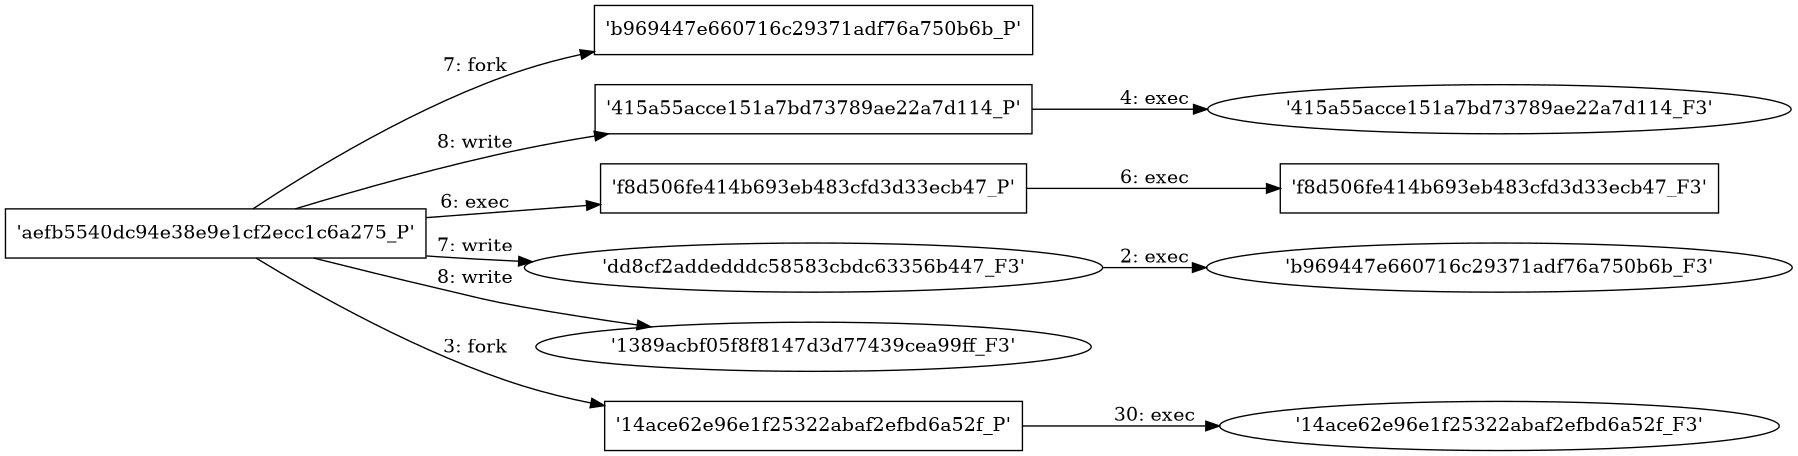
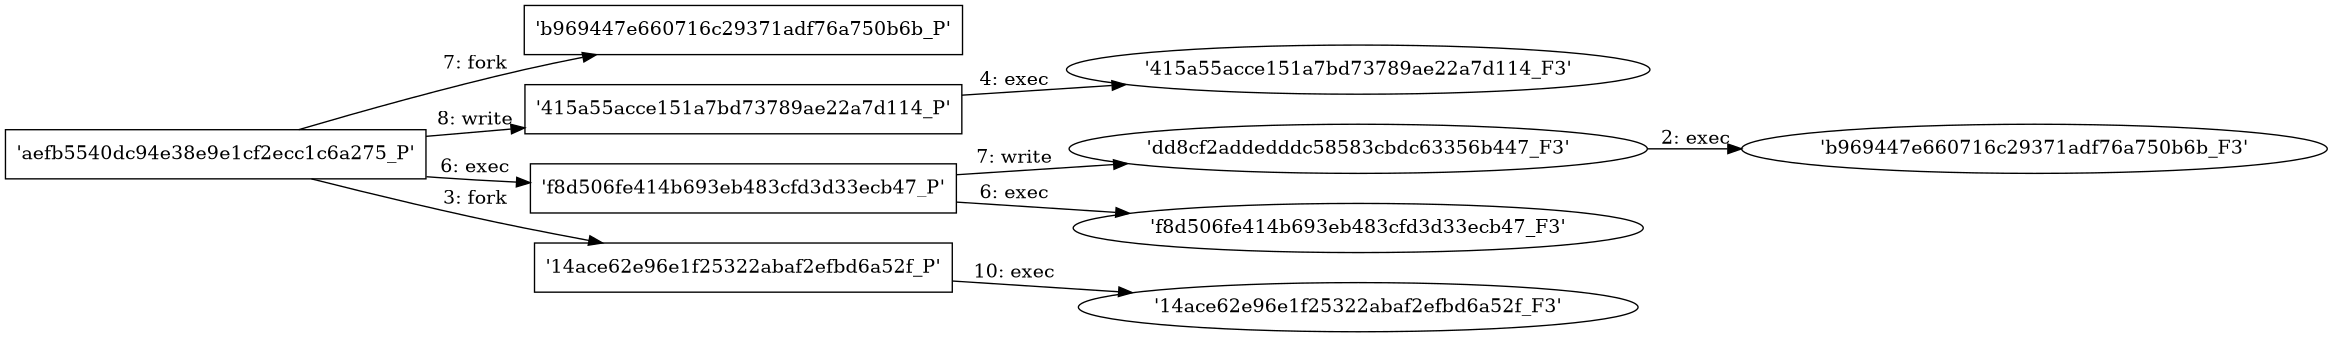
(1499, 188) -> (1358, 228)
(472, 259) -> (1035, 170)
(814, 347) -> none
(1155, 416) -> (1014, 272)
